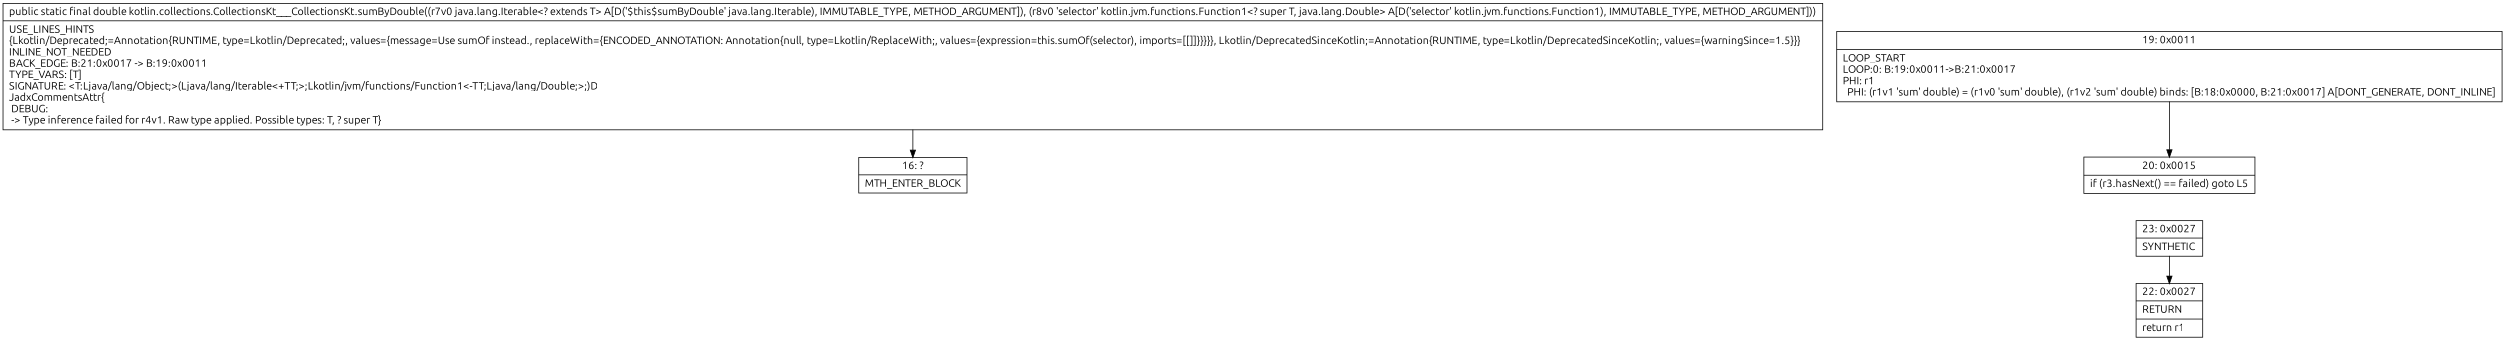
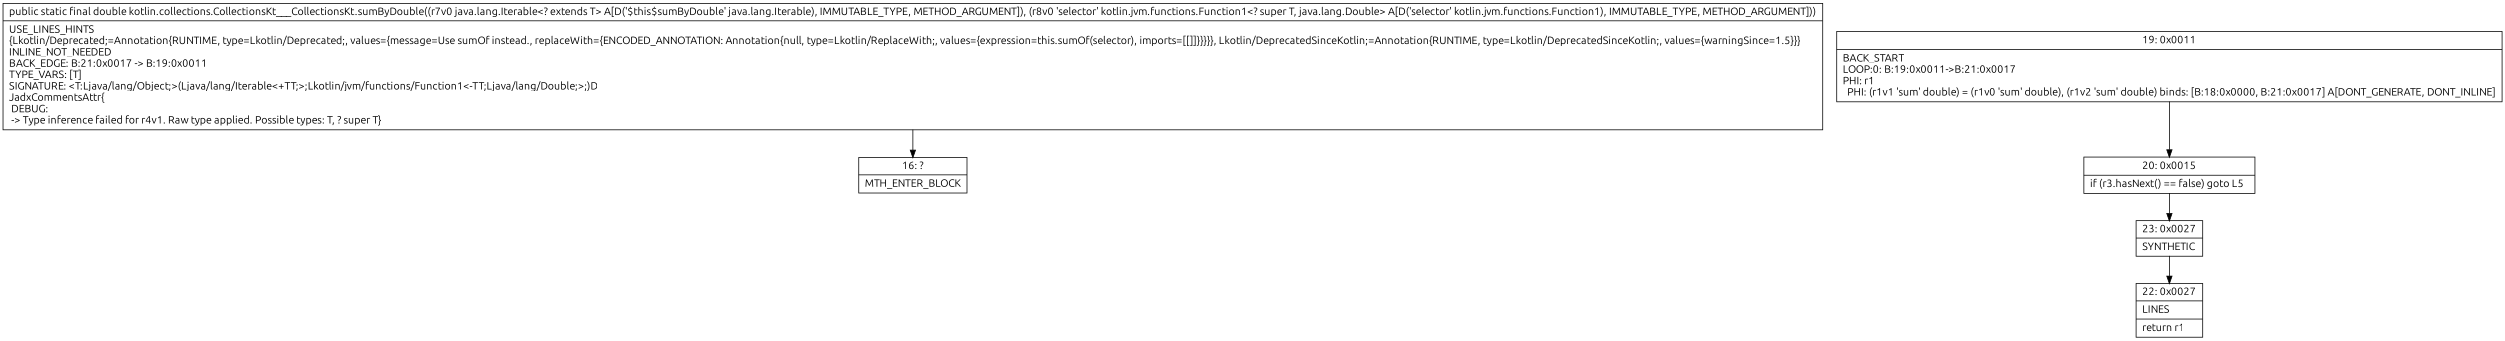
(1874, 58) -> (1874, 58)
(2169, 184) -> (2167, 184)
none -> (2169, 203)
(2162, 310) -> (2156, 310)
